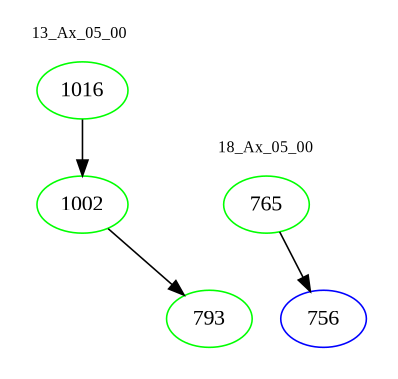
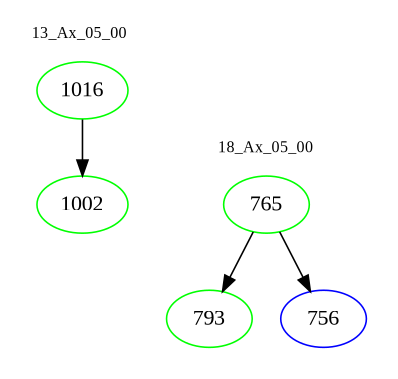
(140, 257) -> (242, 255)
